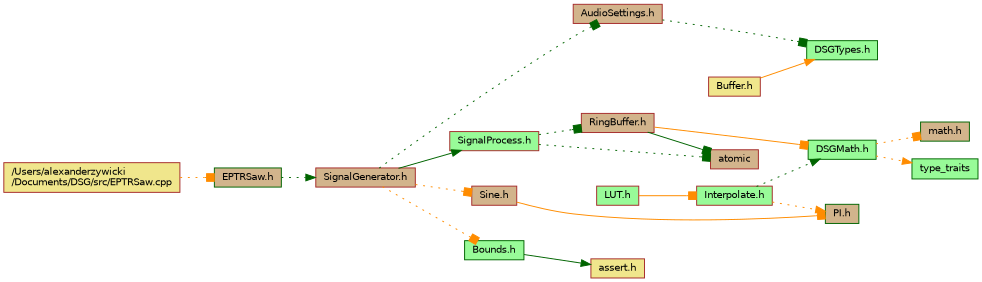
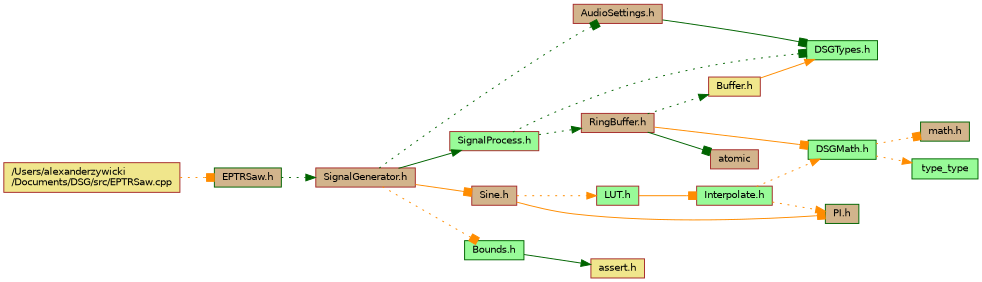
(730, 30) -> (730, 30)
none -> (673, 106)
(555, 132) -> (555, 132)
(620, 151) -> (651, 79)
(945, 169) -> (945, 169)
(784, 175) -> (784, 175)
(439, 188) -> (439, 188)
none -> (552, 196)
